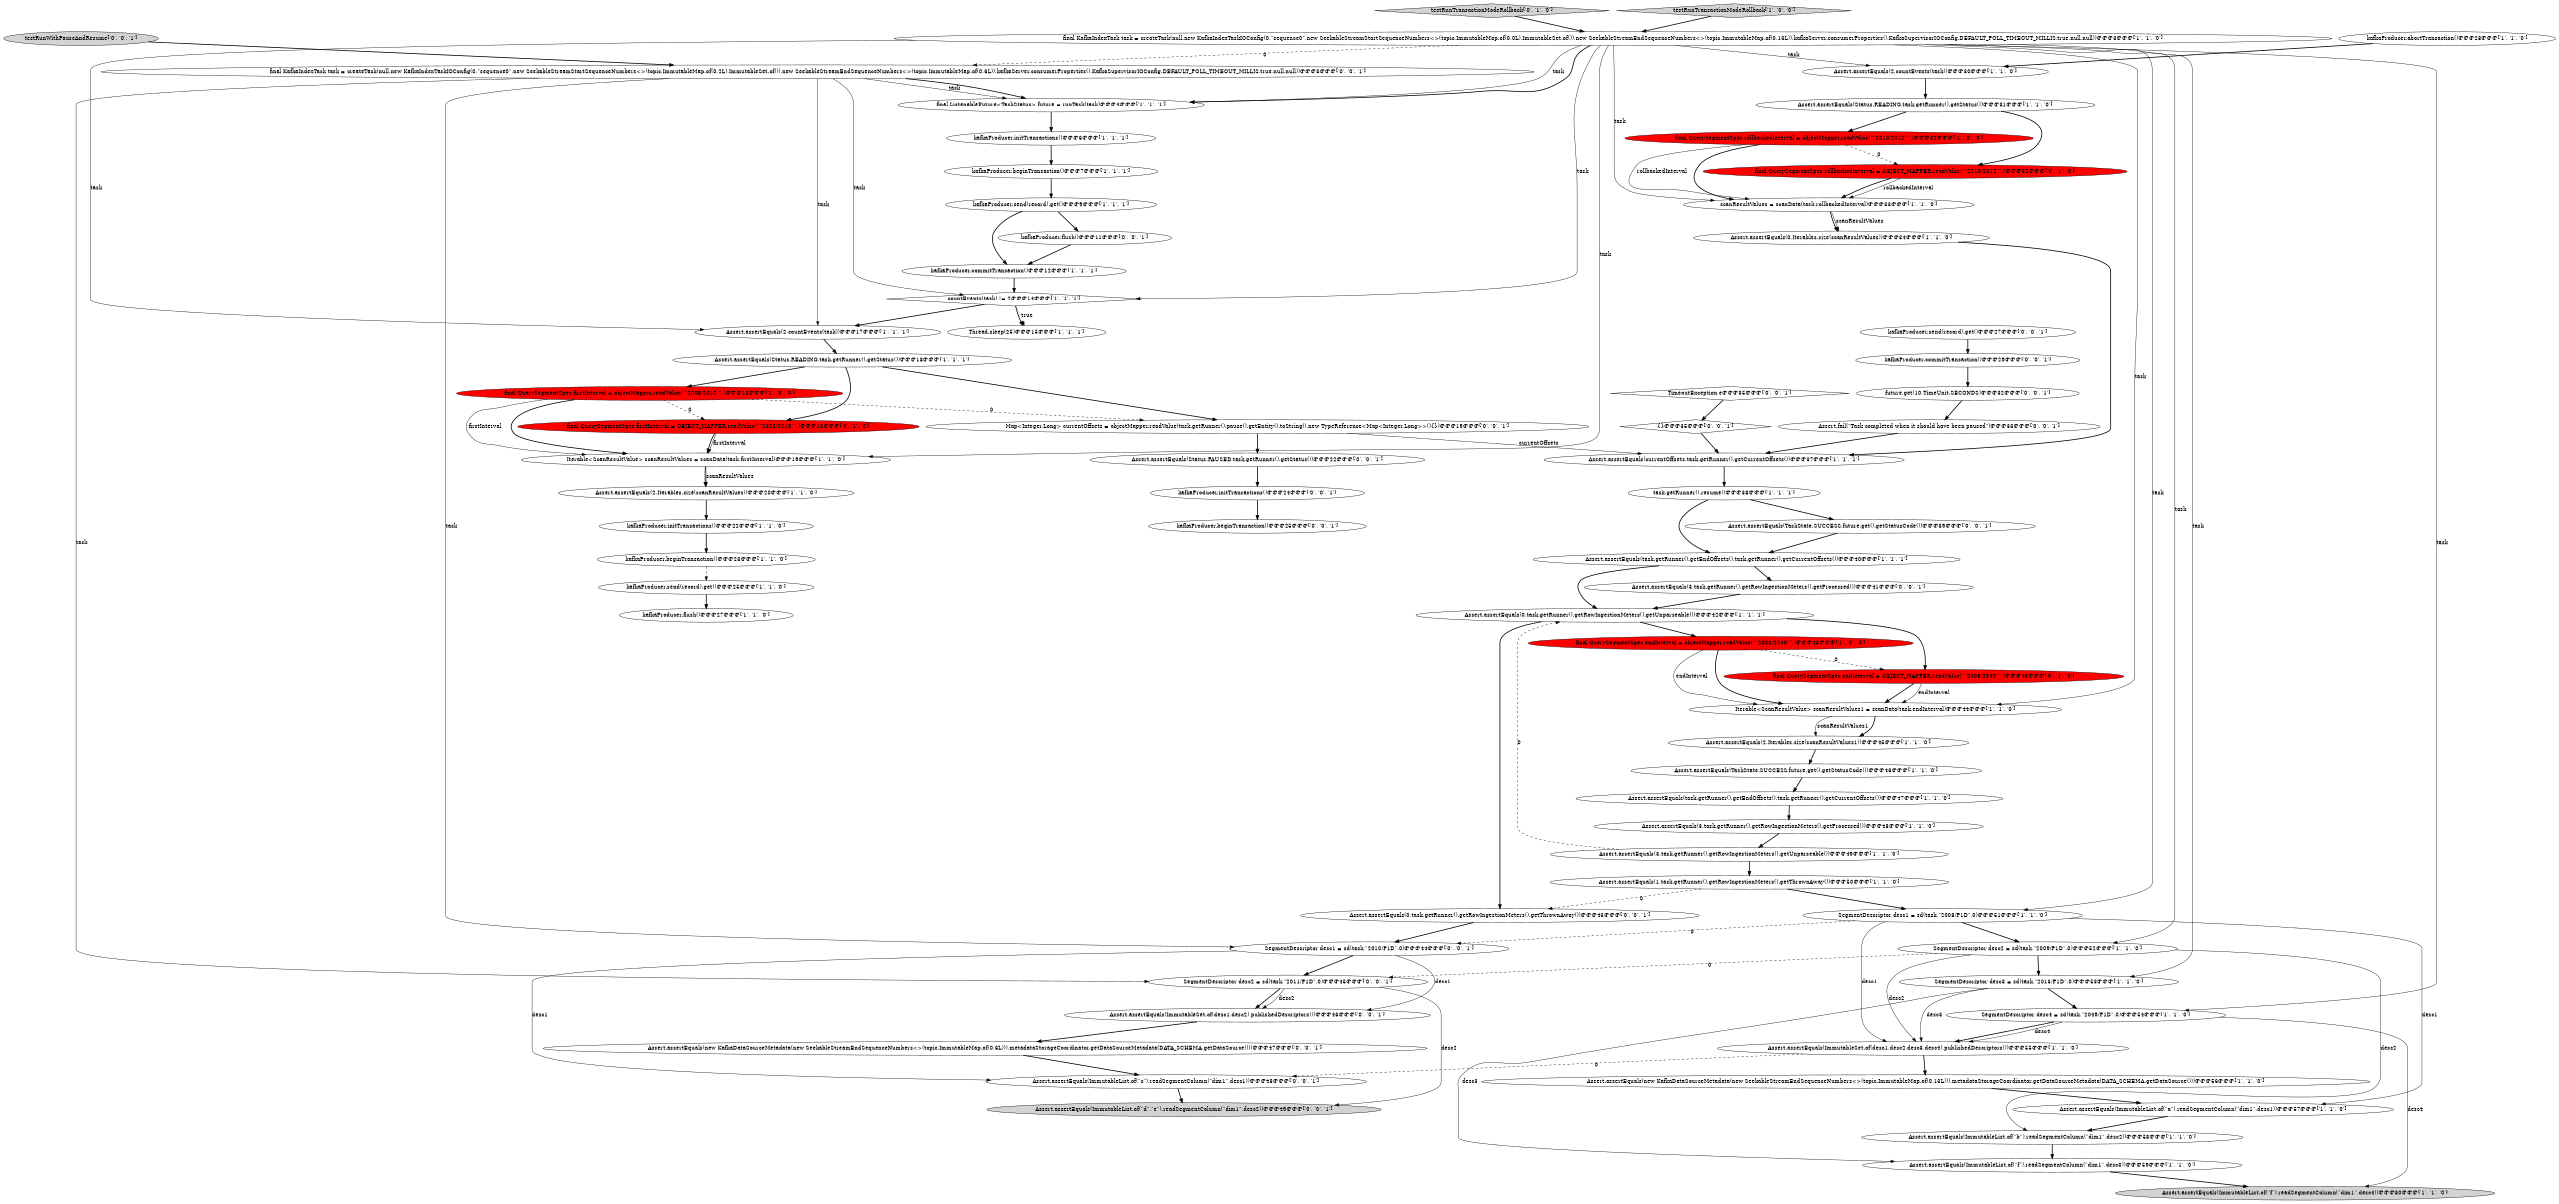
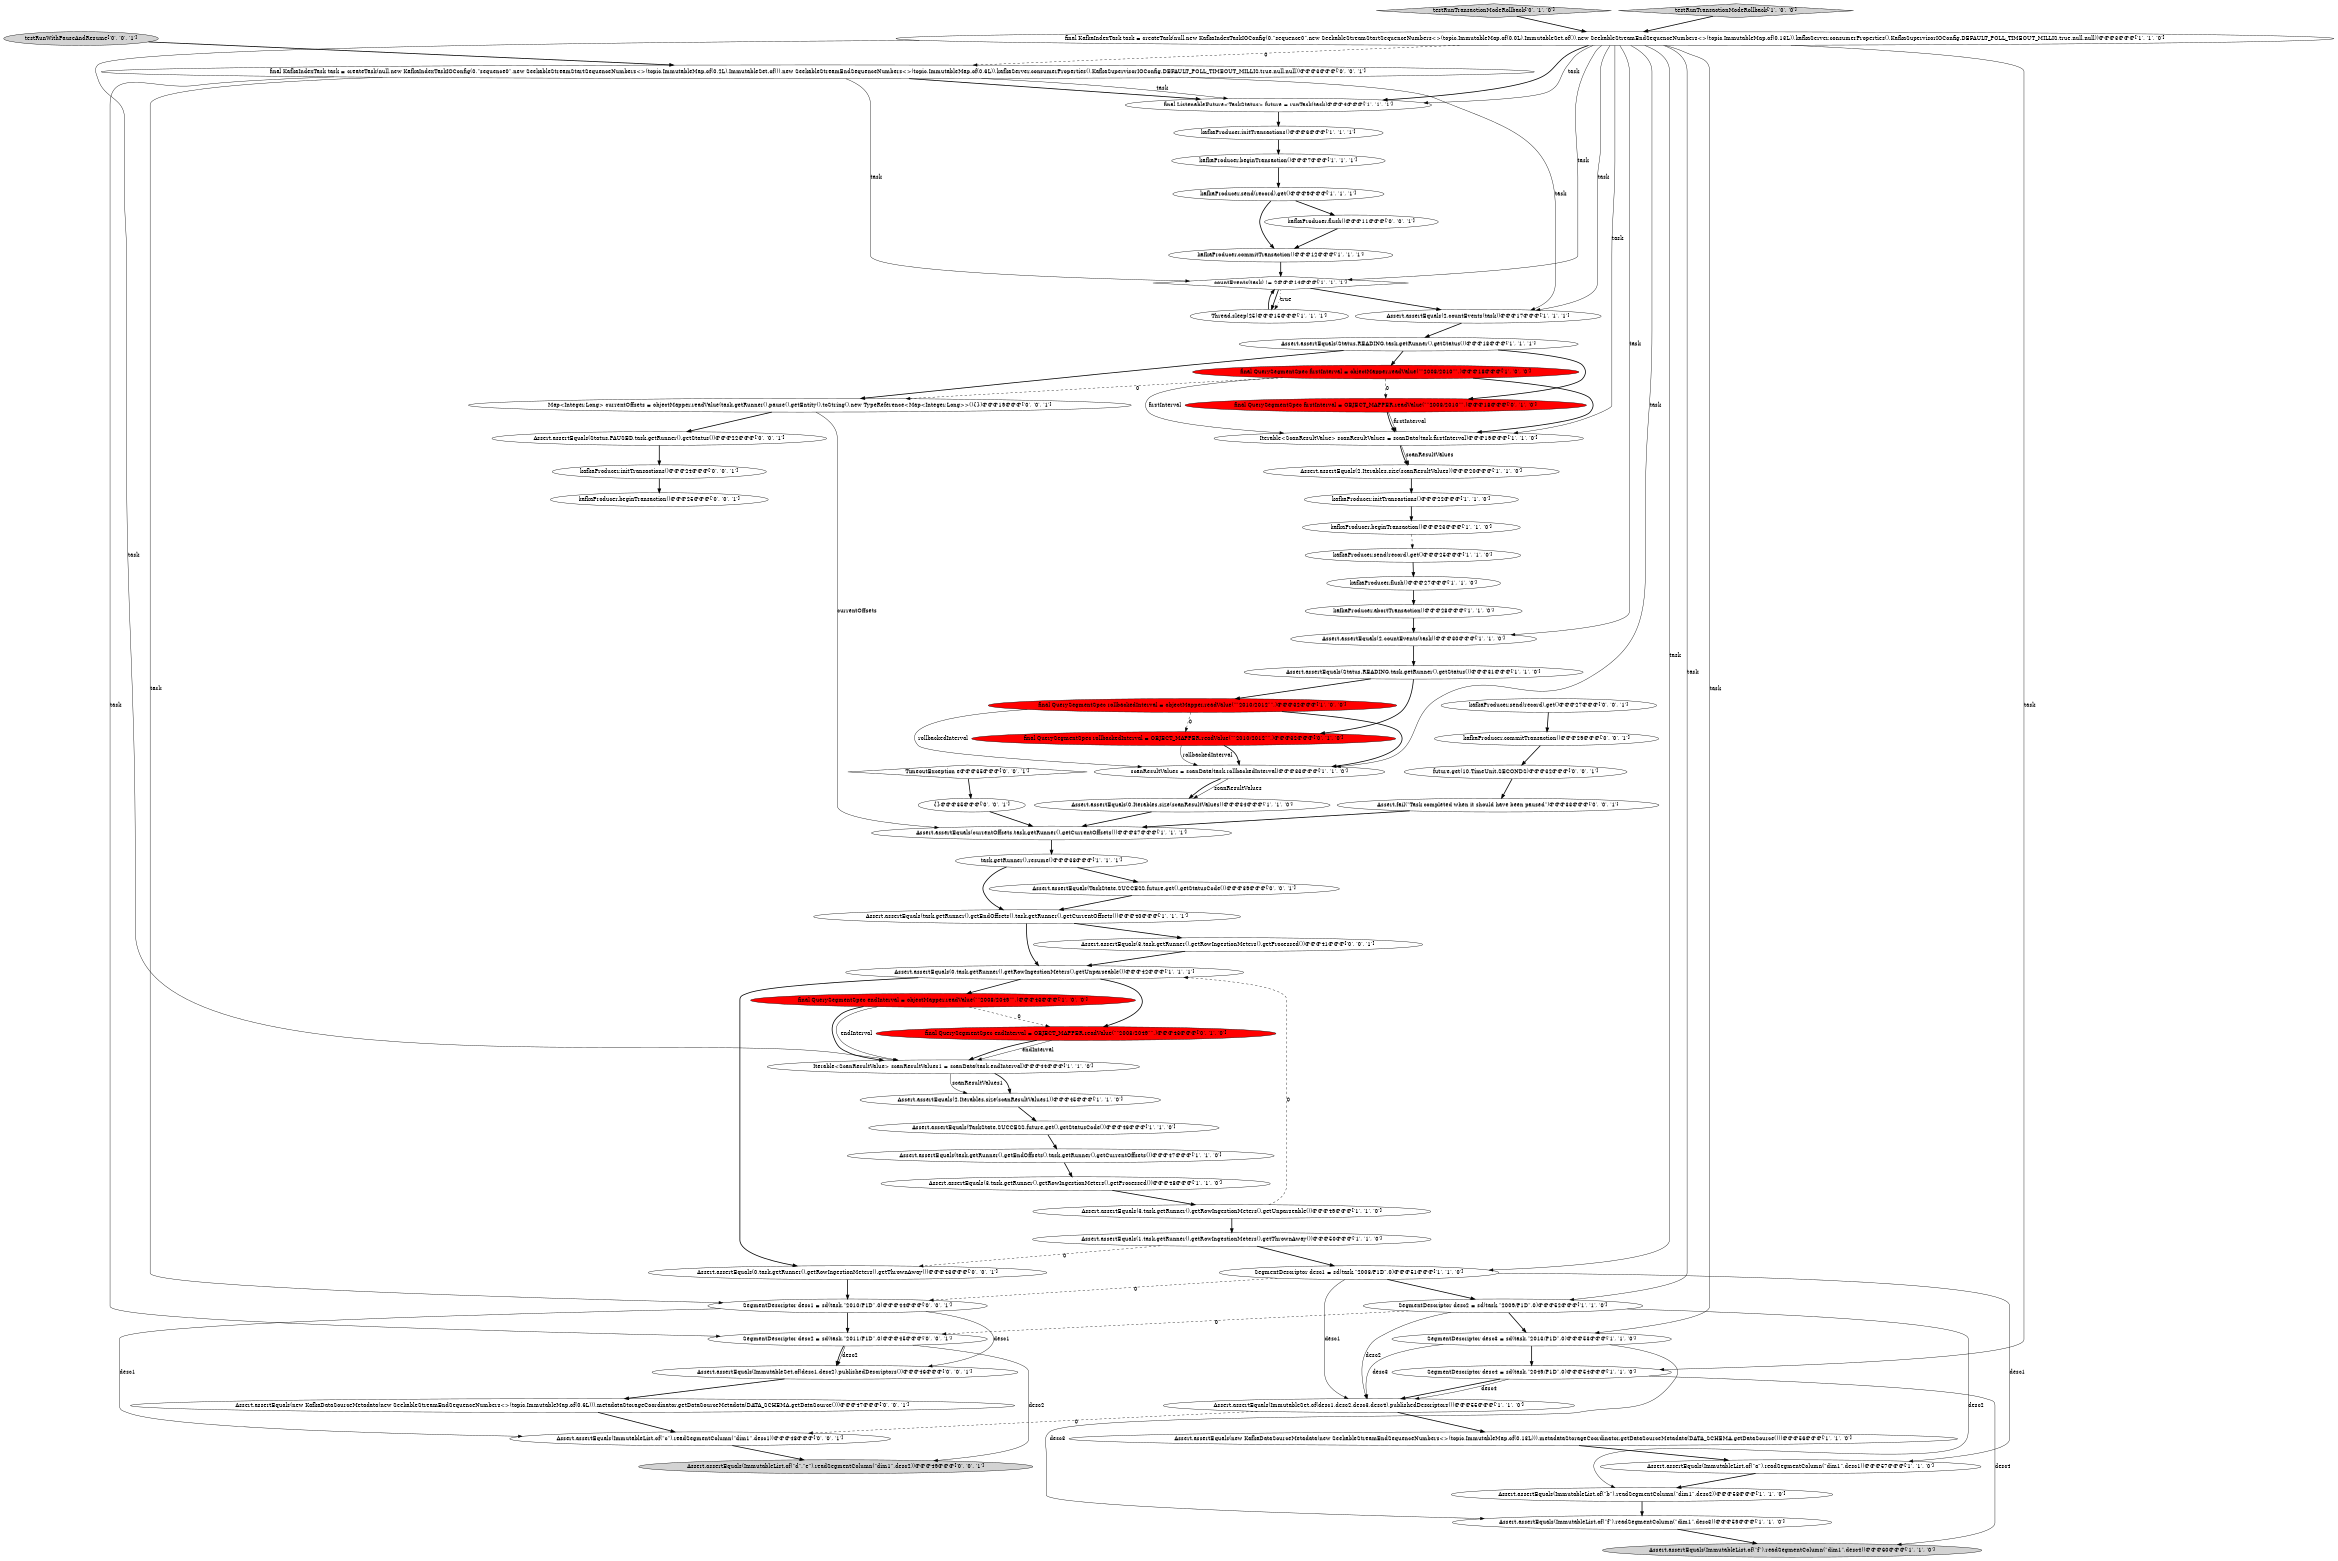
none -> (1269, 301)
(1695, 427) -> (972, 805)
none -> (1414, 595)
